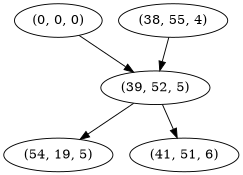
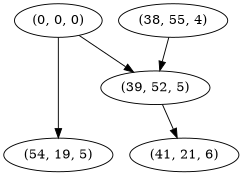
(111, 119) -> (58, 83)
(184, 155) -> (184, 155)
